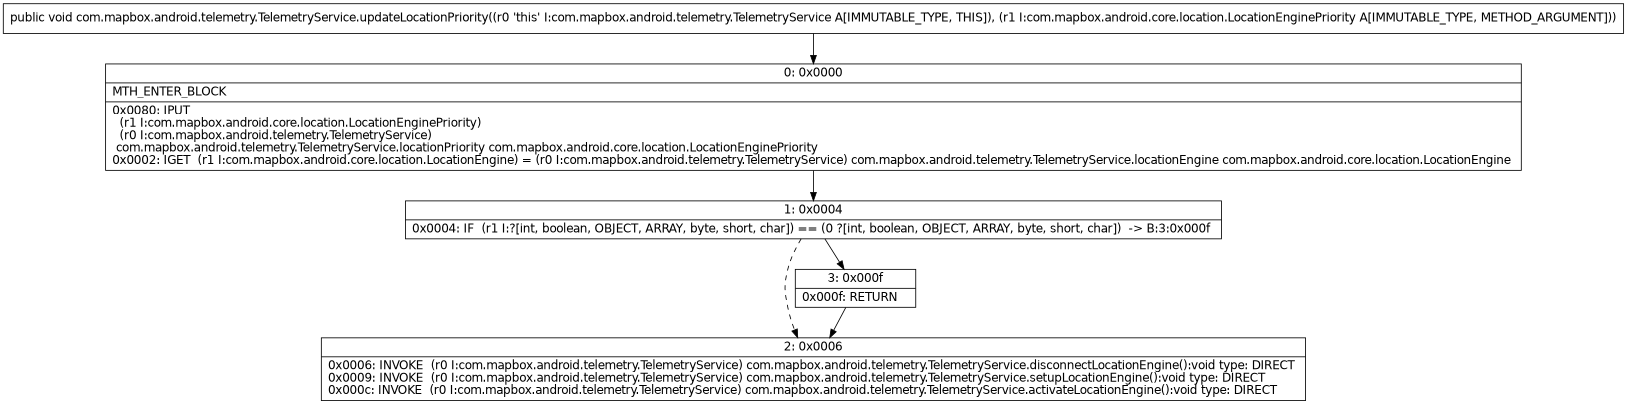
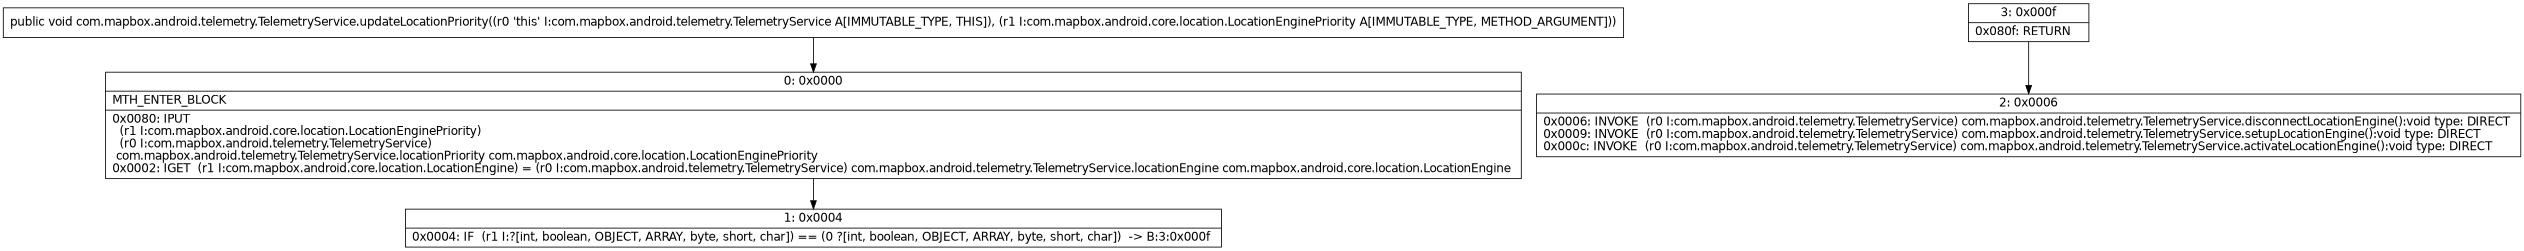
(832, 251) -> none
(785, 283) -> none
(856, 297) -> (2029, 32)
